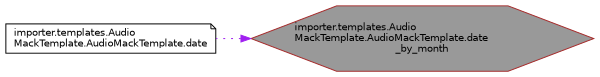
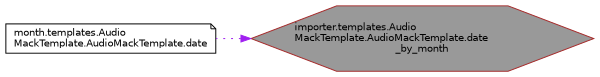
(111, 39) -> (111, 39)
